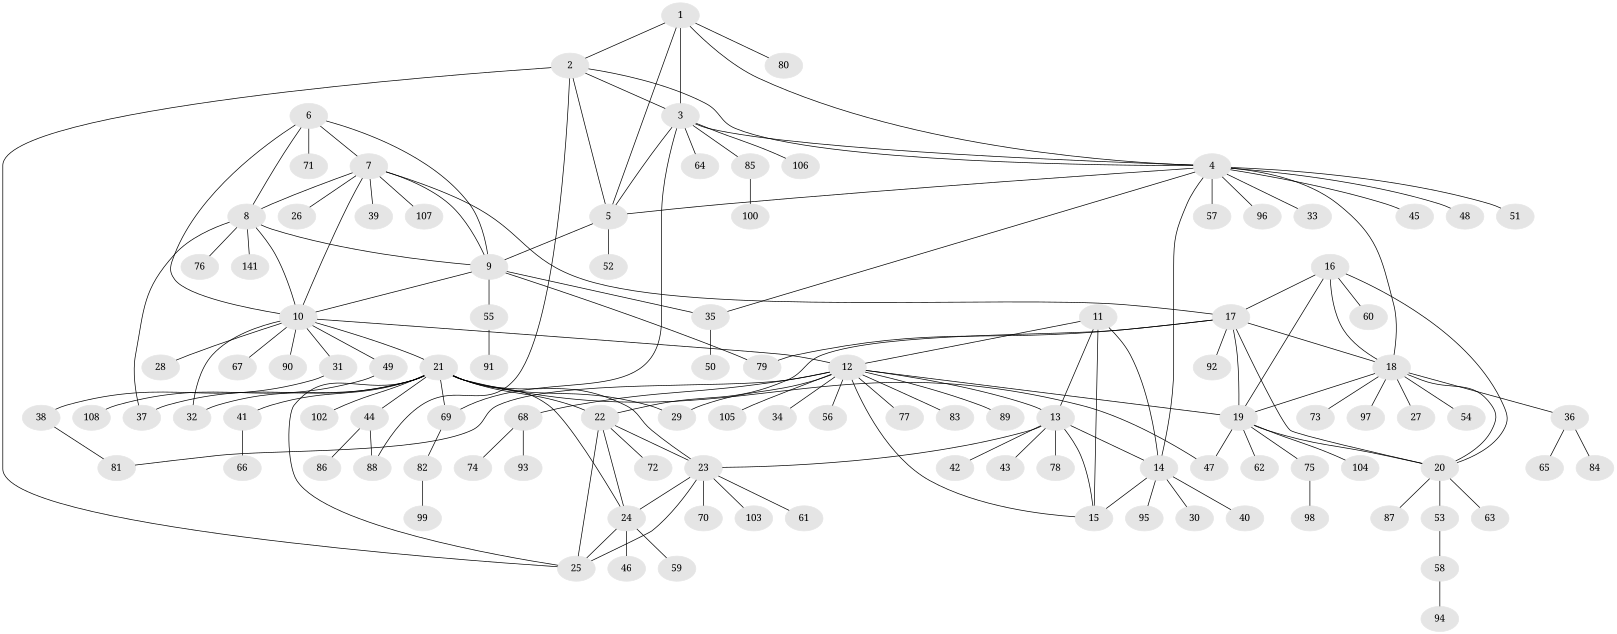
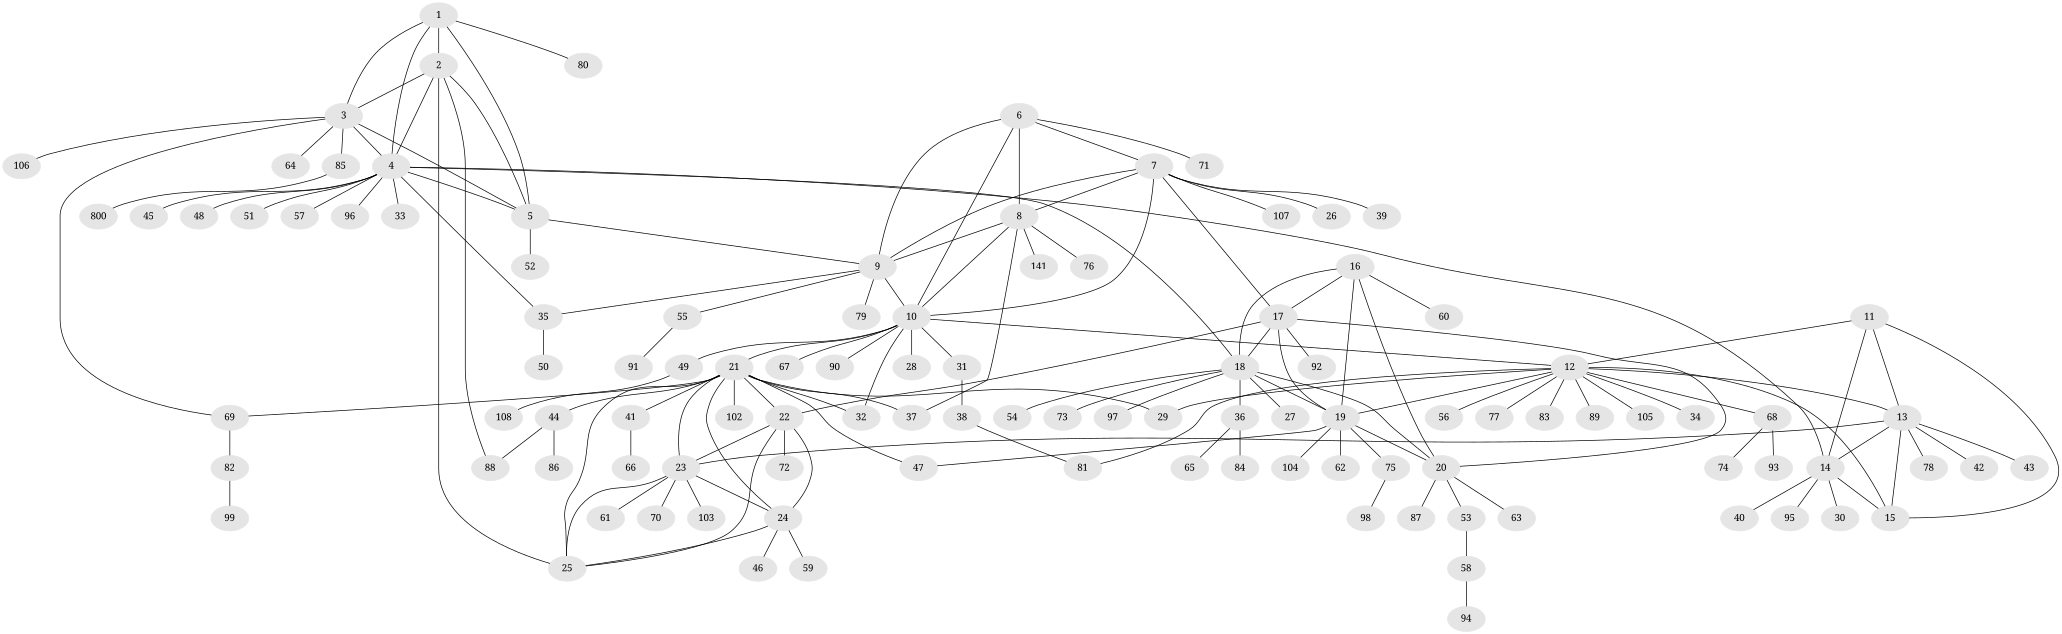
(750, 217) -> (99, 217)
(995, 336) -> none
